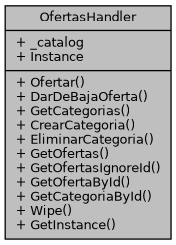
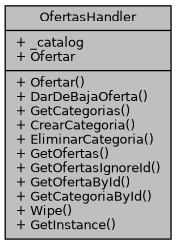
(50, 57) -> (45, 57)
